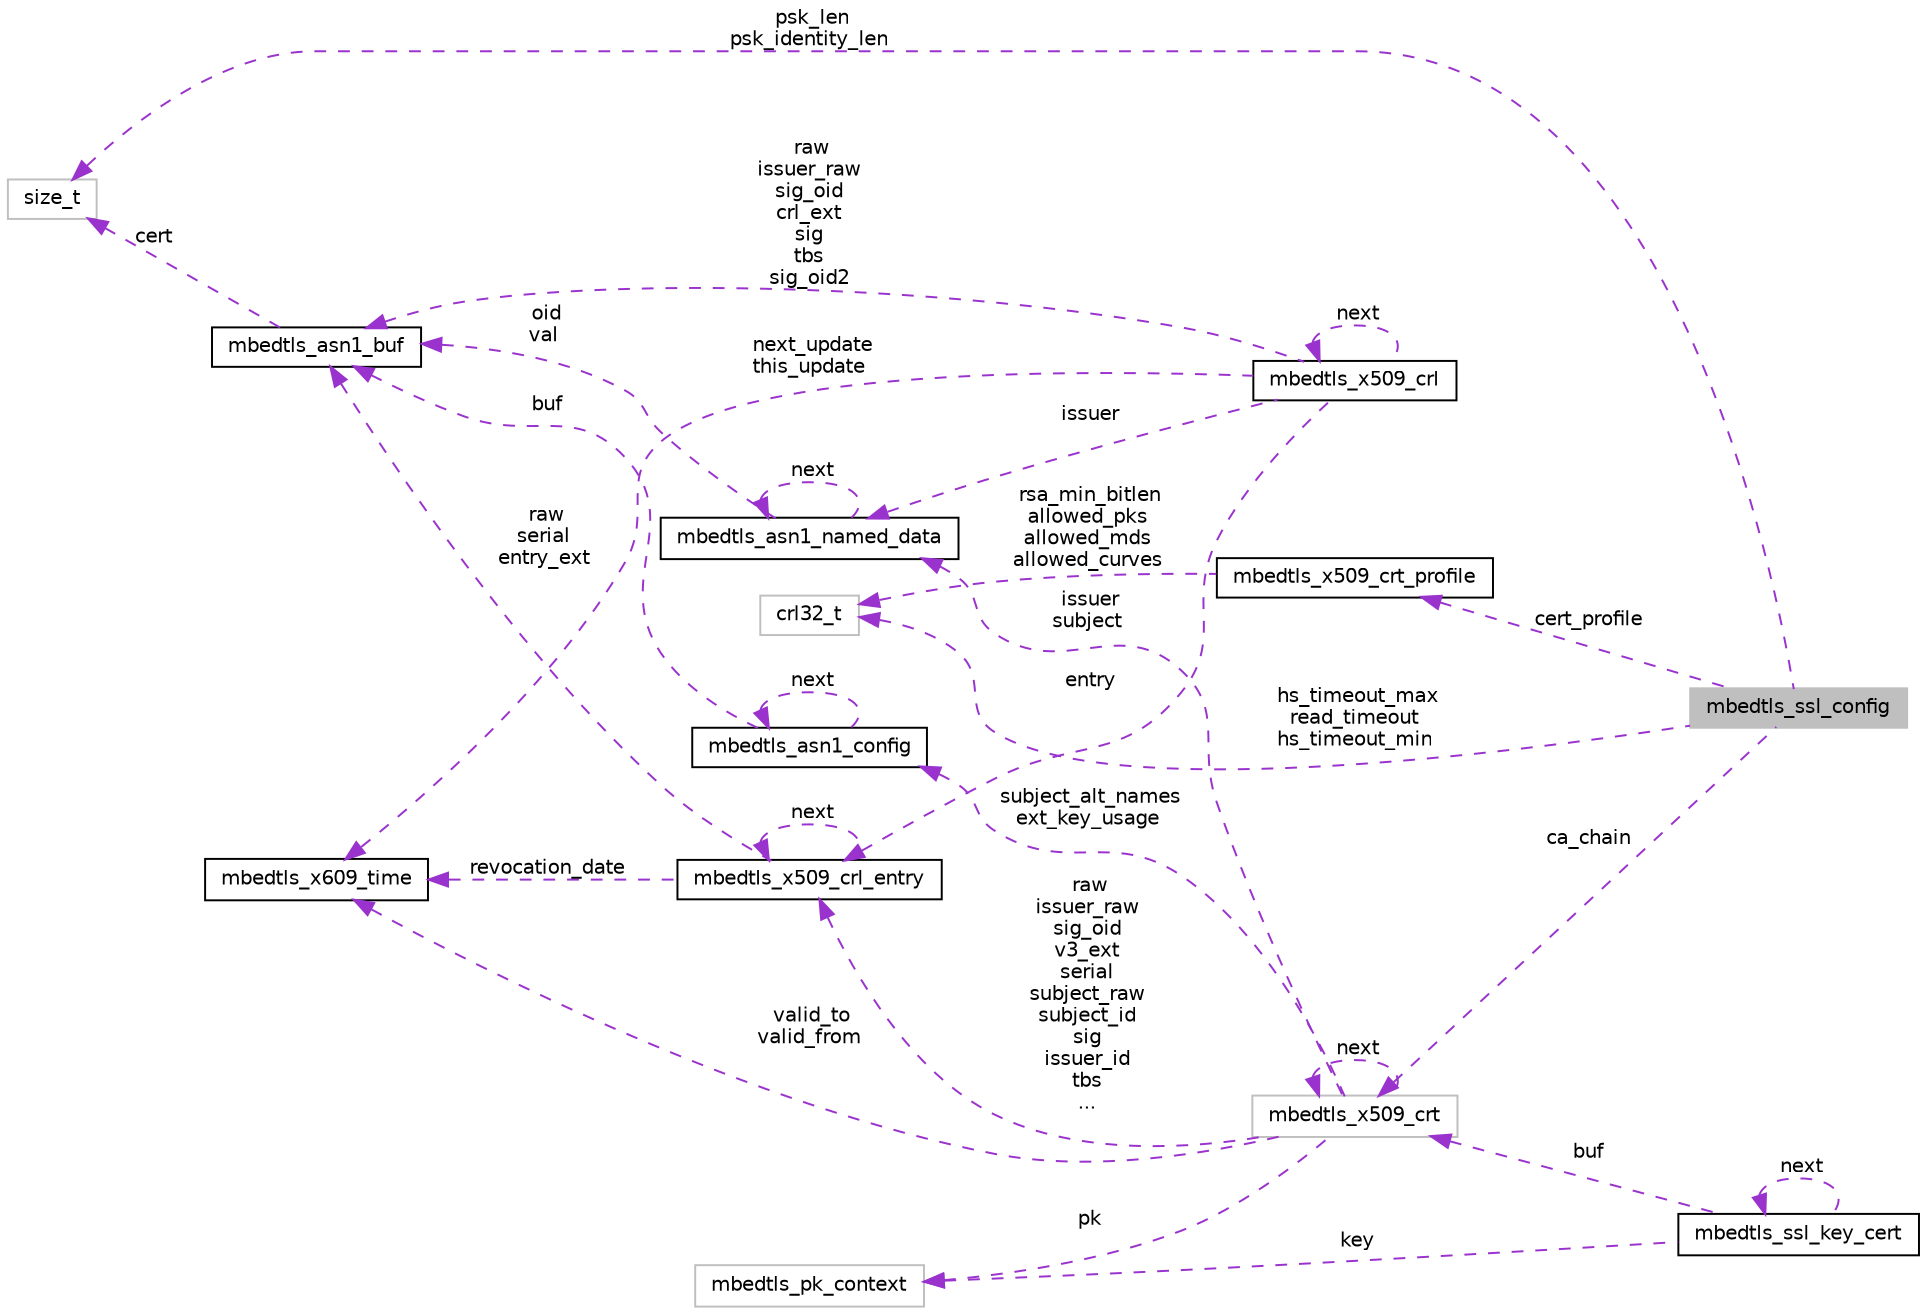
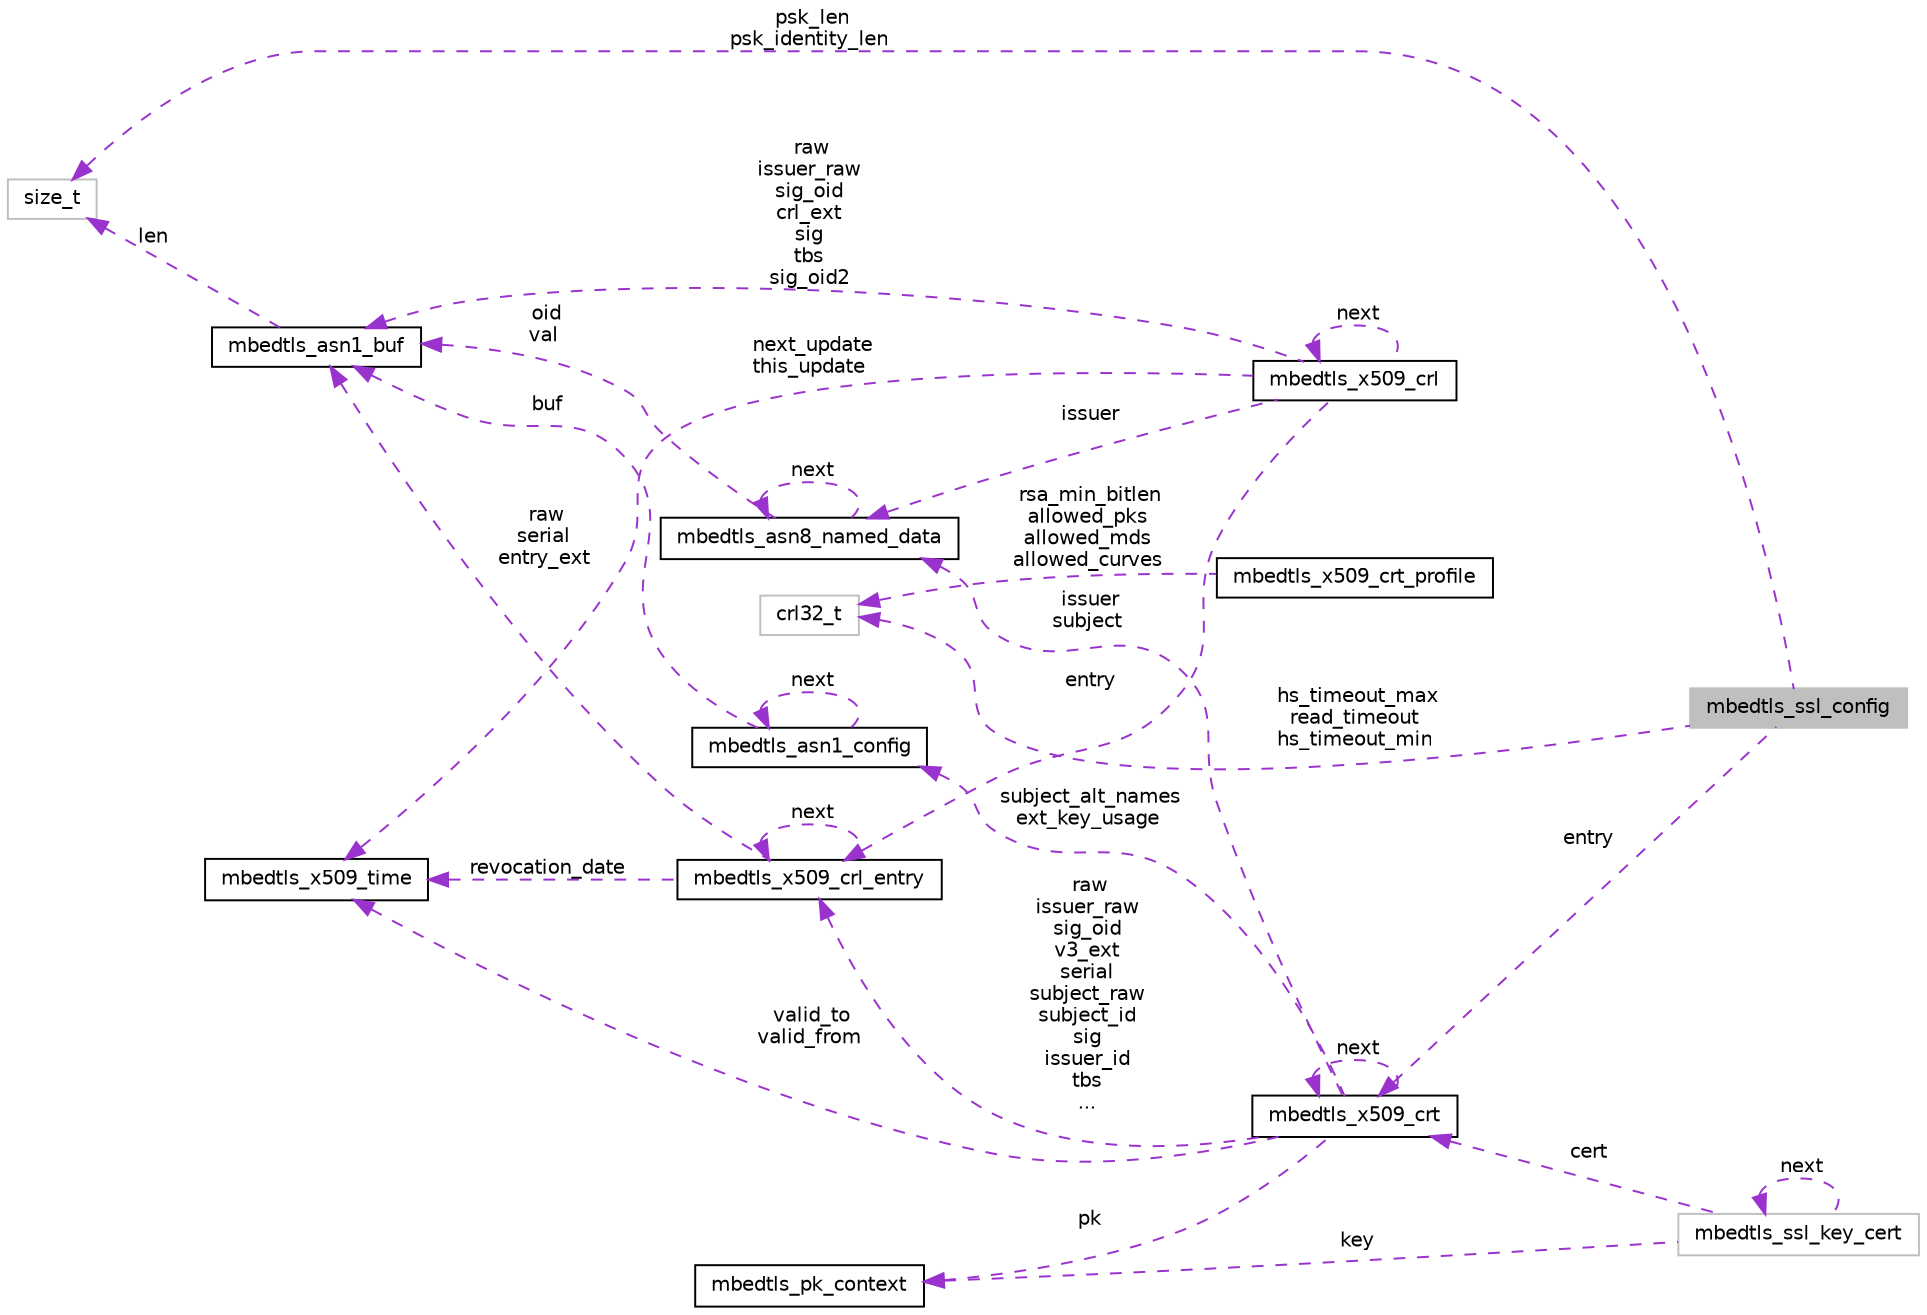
(151, 238) -> (151, 238)
(810, 538) -> (810, 538)
(1587, 646) -> none
(1586, 839) -> (1586, 839)
(317, 880) -> (317, 880)
(1355, 1116) -> (1355, 1116)
(1586, 1153) -> (1586, 1153)
(1799, 1235) -> (1799, 1235)
(810, 1286) -> (810, 1286)
